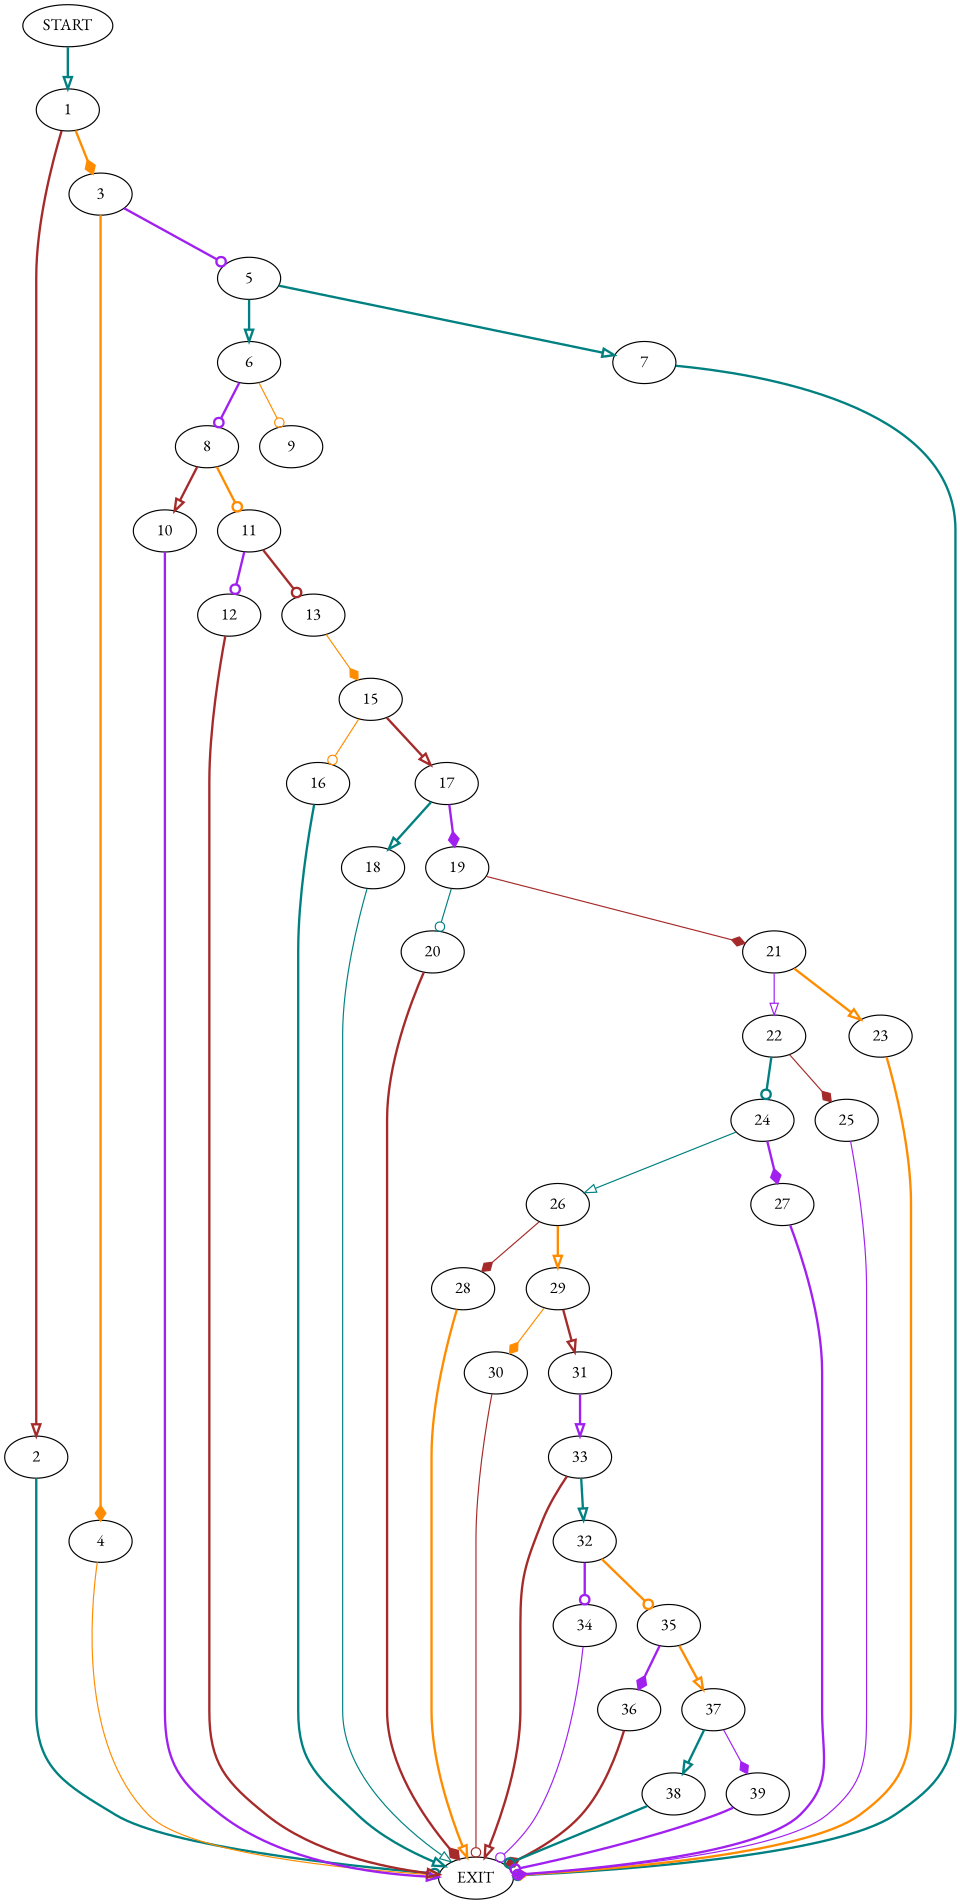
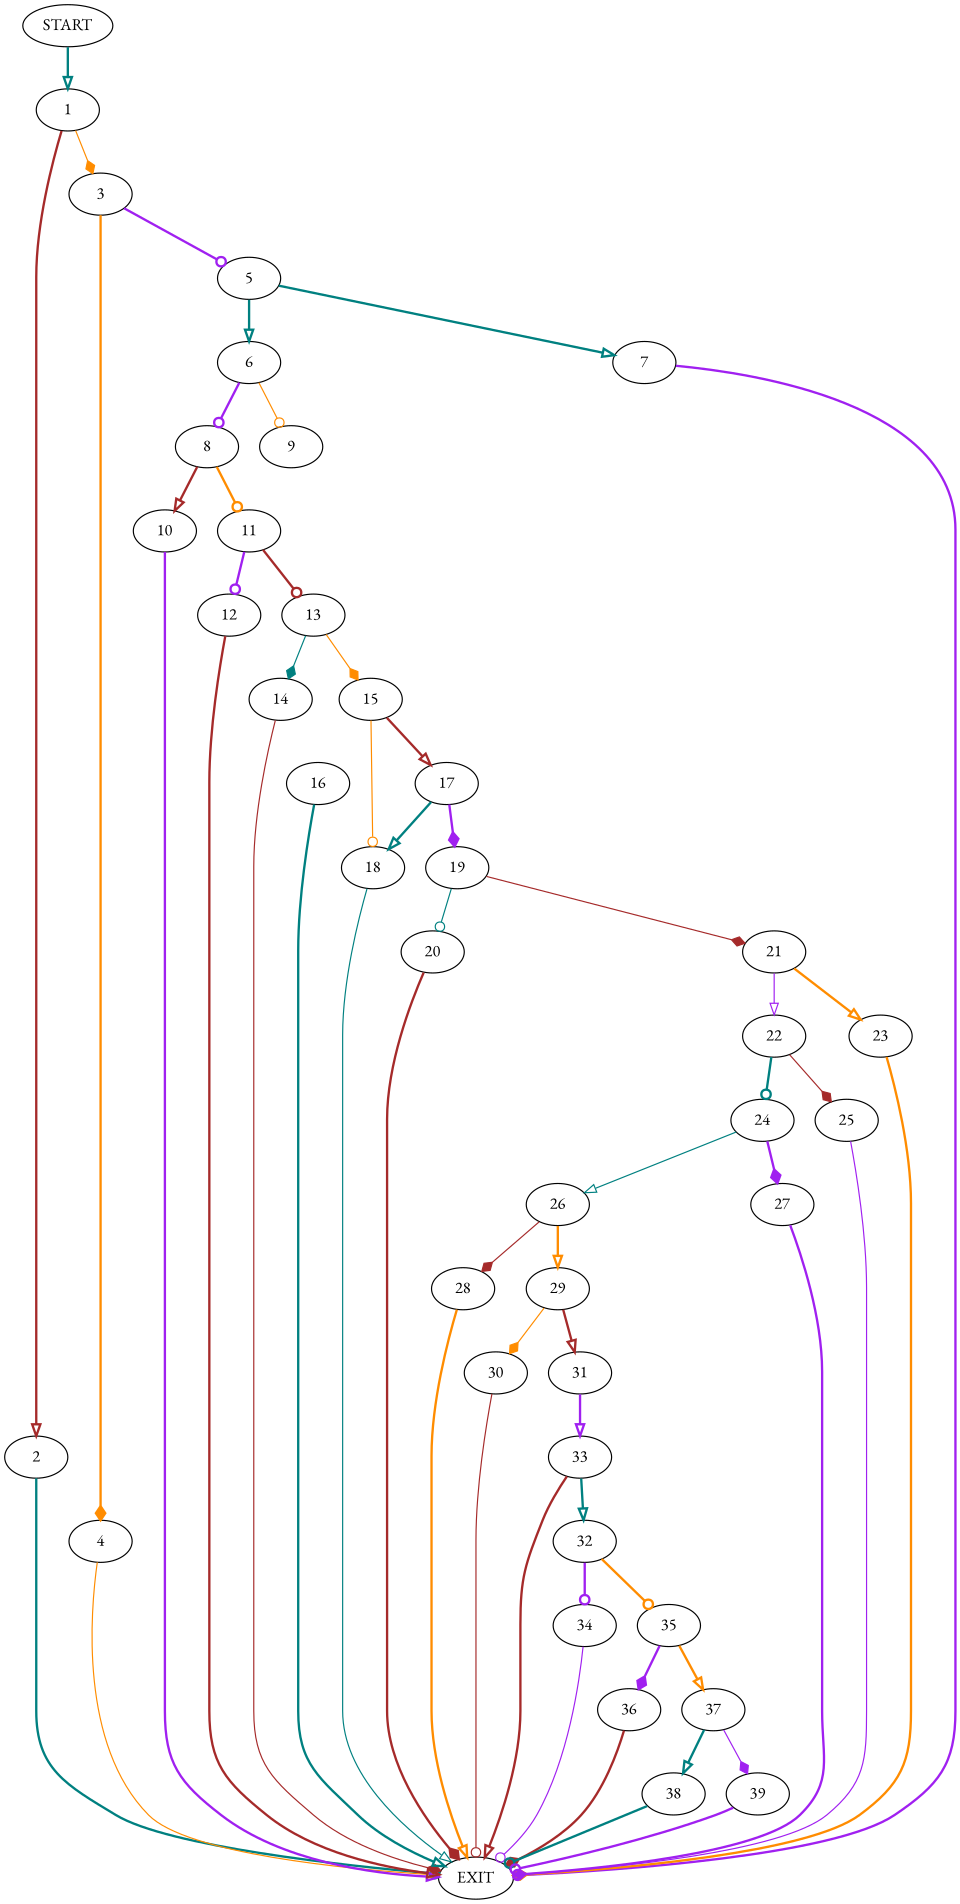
(82, 146) -> (82, 146)
none -> (281, 699)
(347, 737) -> (372, 779)
(955, 1198) -> (955, 1198)
